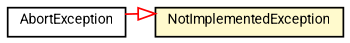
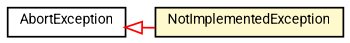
(131, 14) -> (149, 28)
